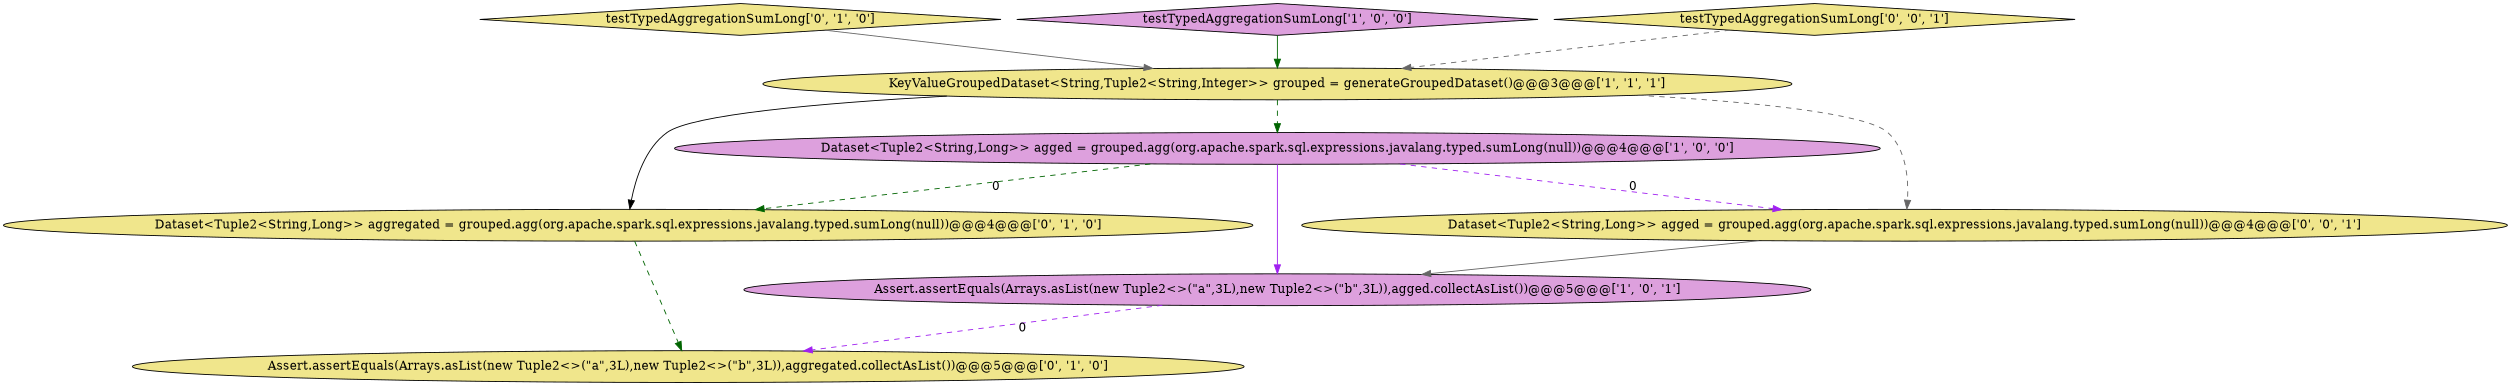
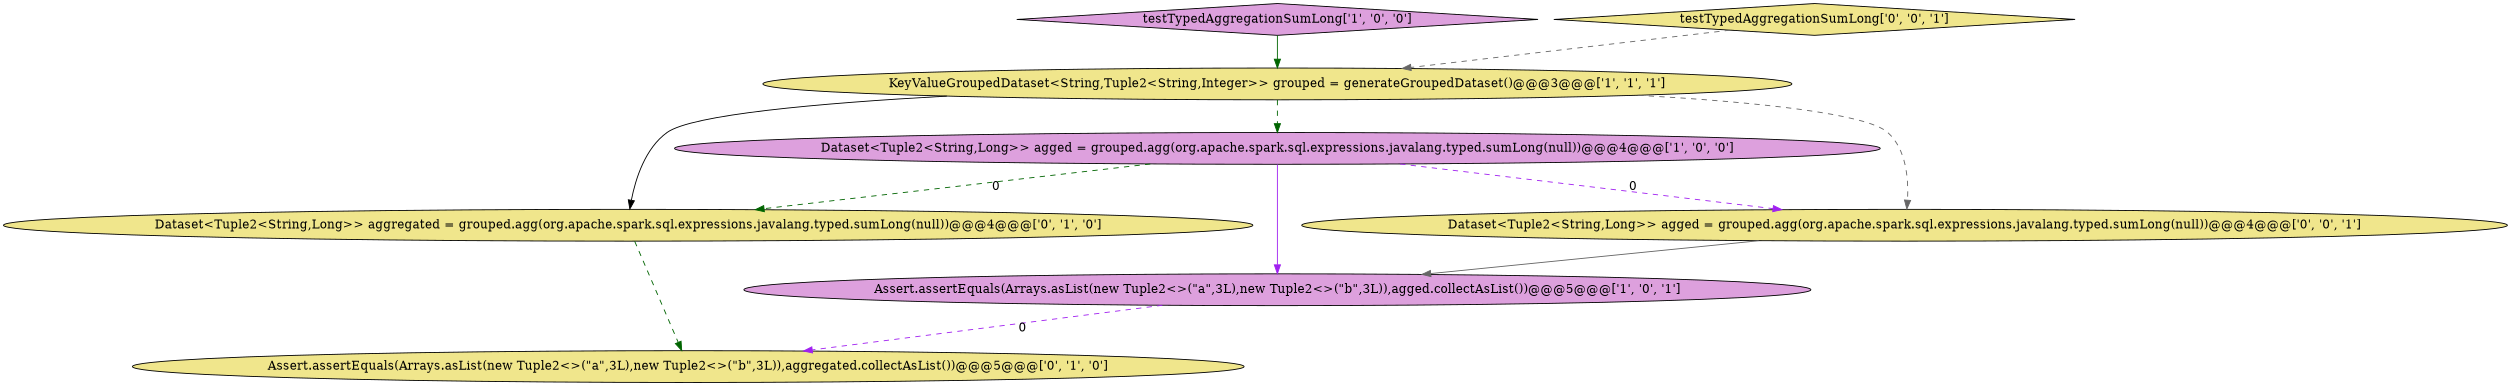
(740, 19) -> none
